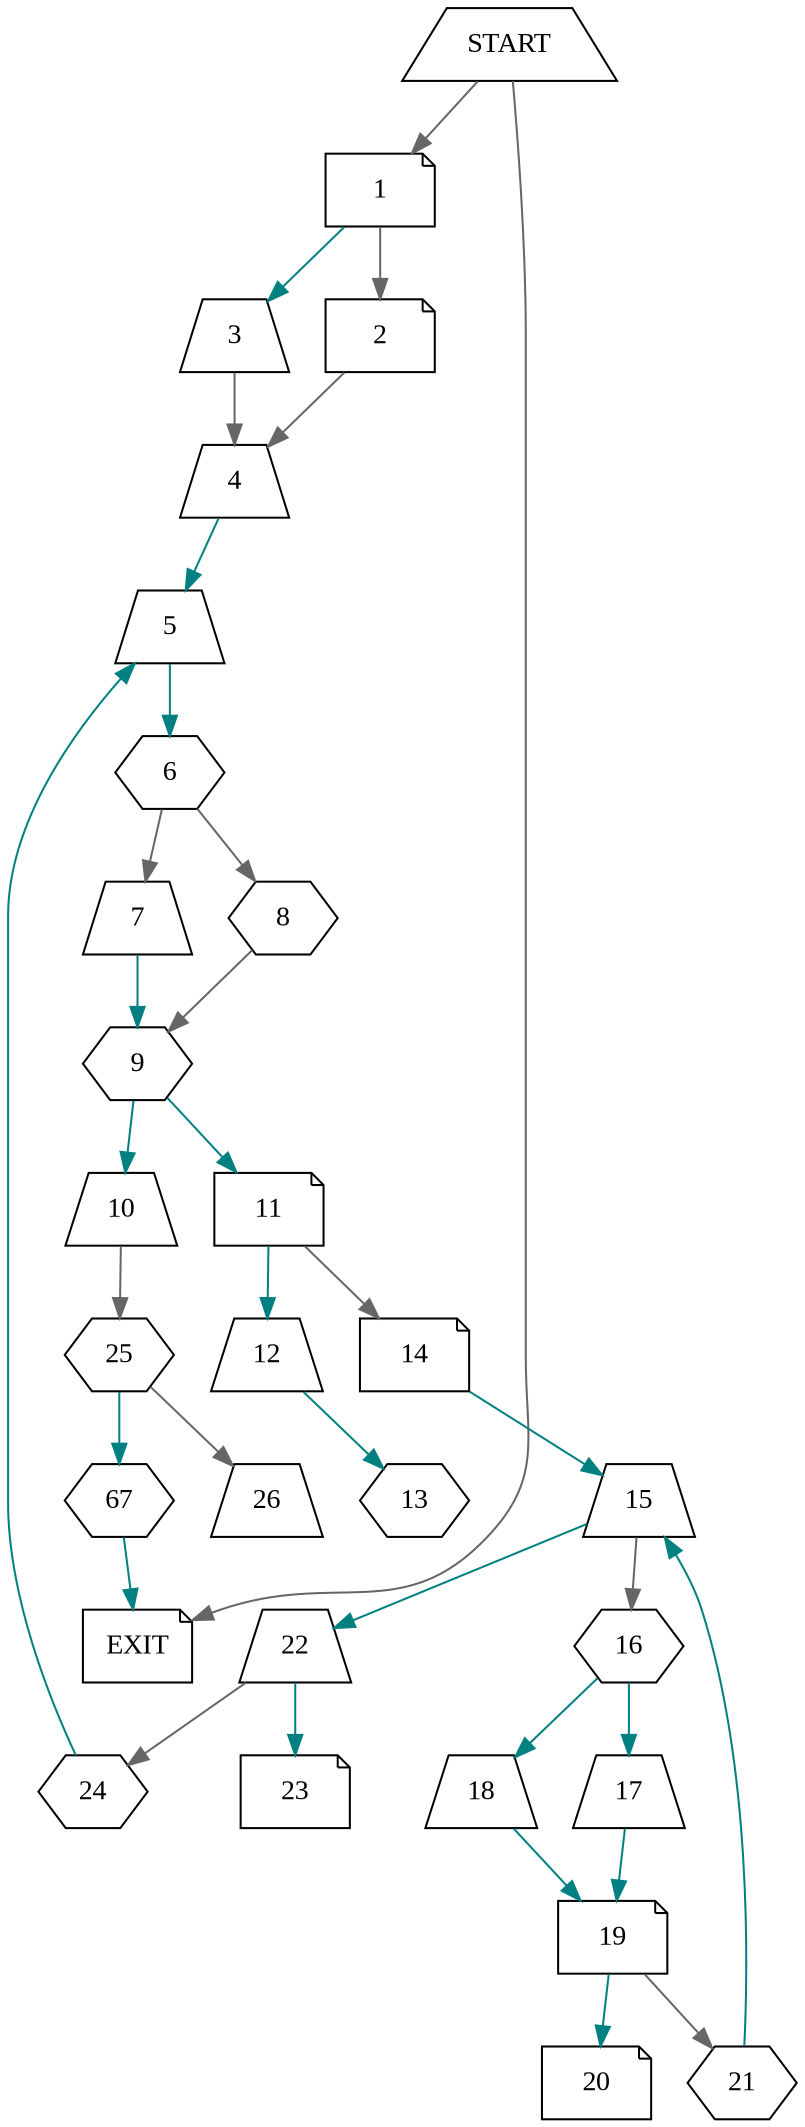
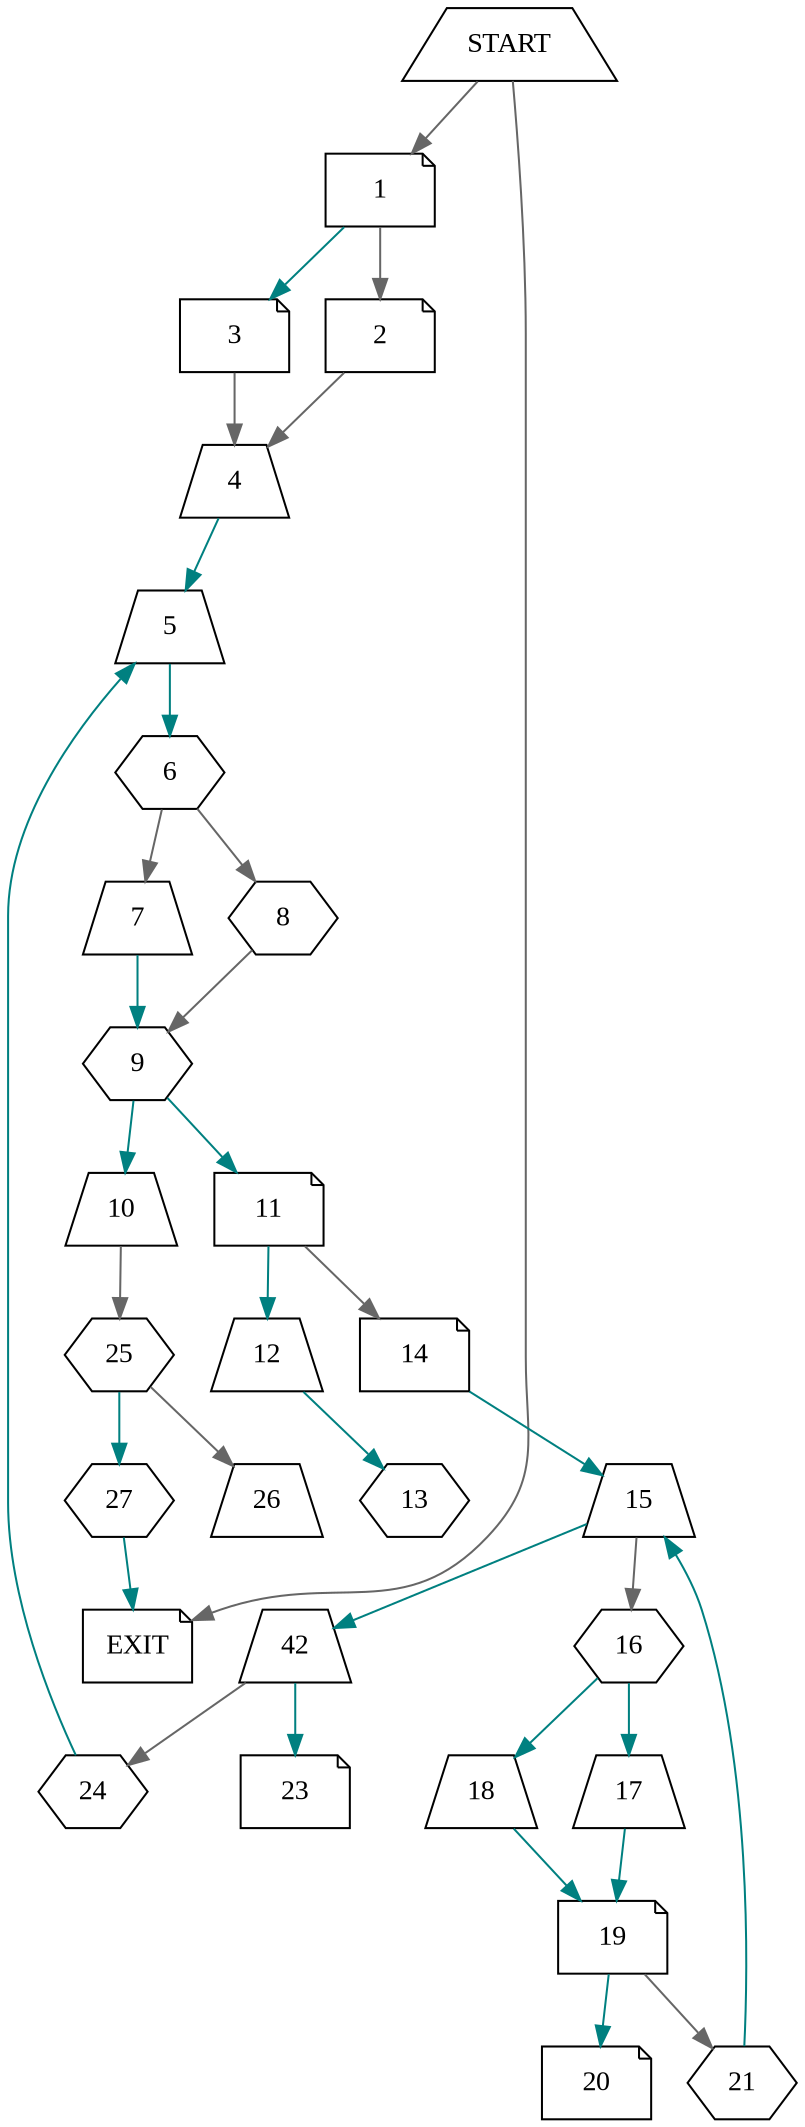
(235, 336) -> (235, 336)
(119, 1500) -> (119, 1500)
(295, 1646) -> (295, 1646)
